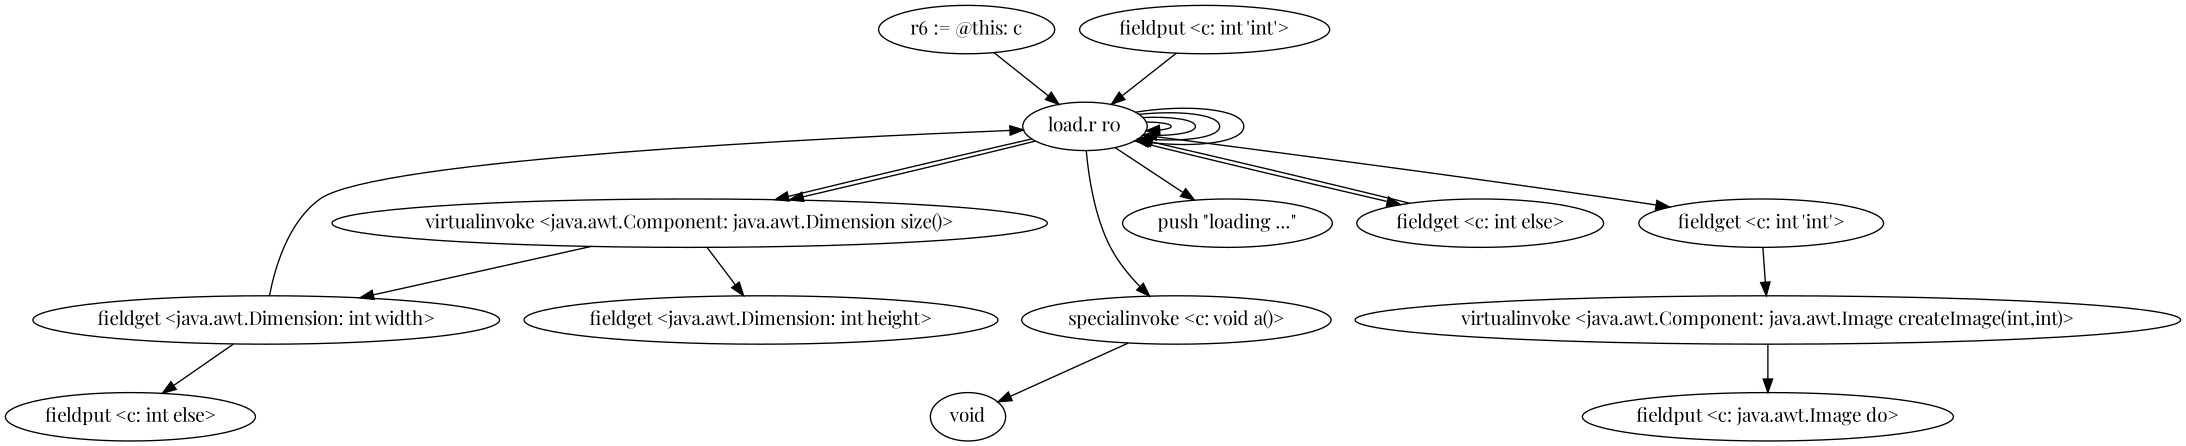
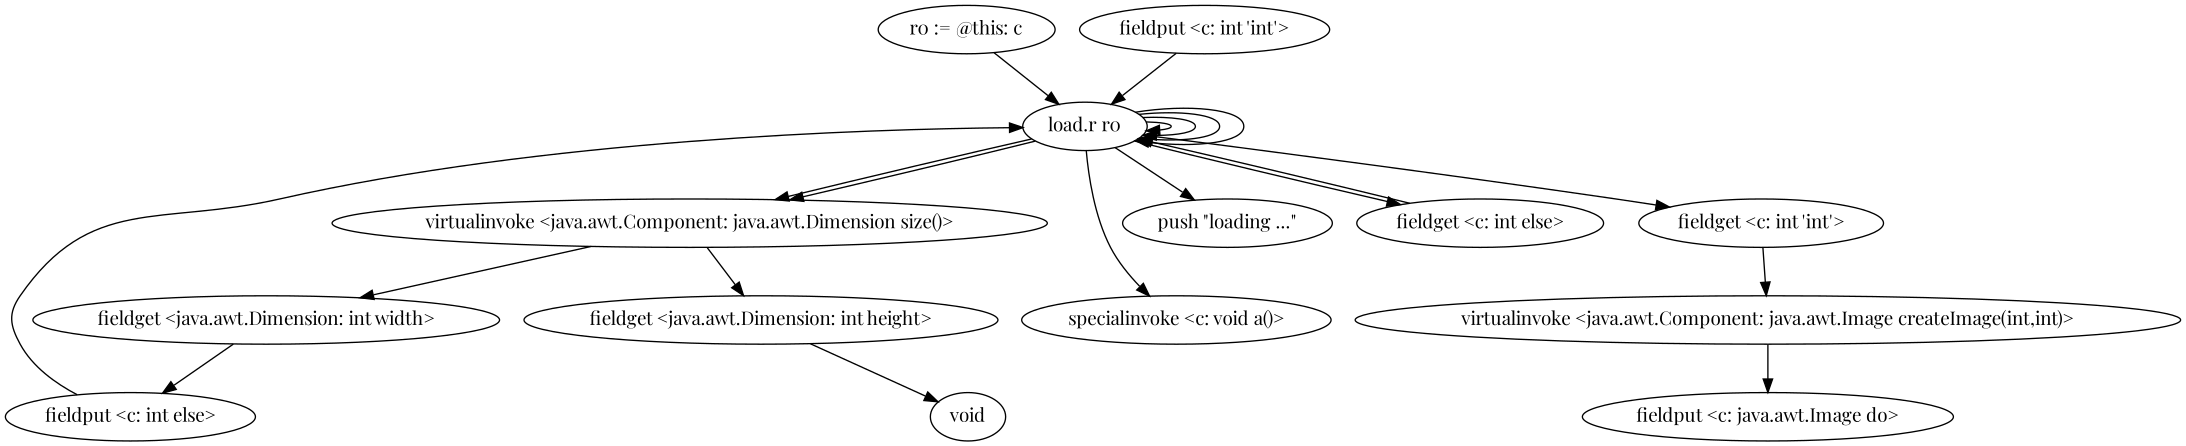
(967, 30) -> (967, 30)
(607, 153) -> (435, 170)
(1069, 370) -> (868, 370)
